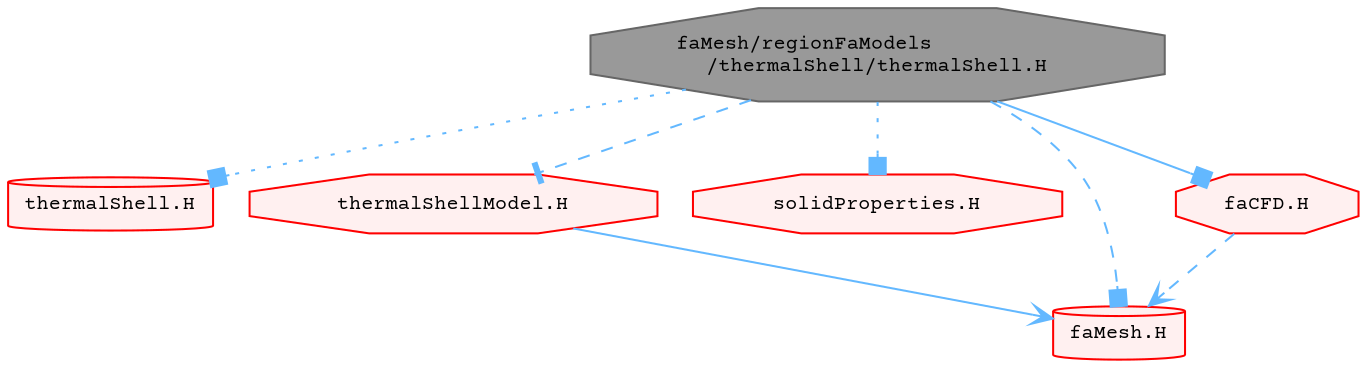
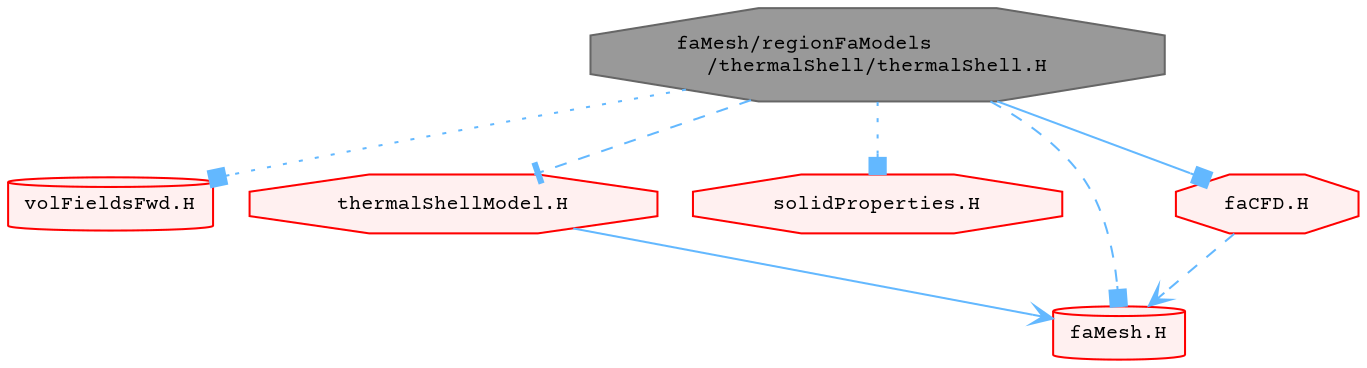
(111, 204) -> (111, 204)
